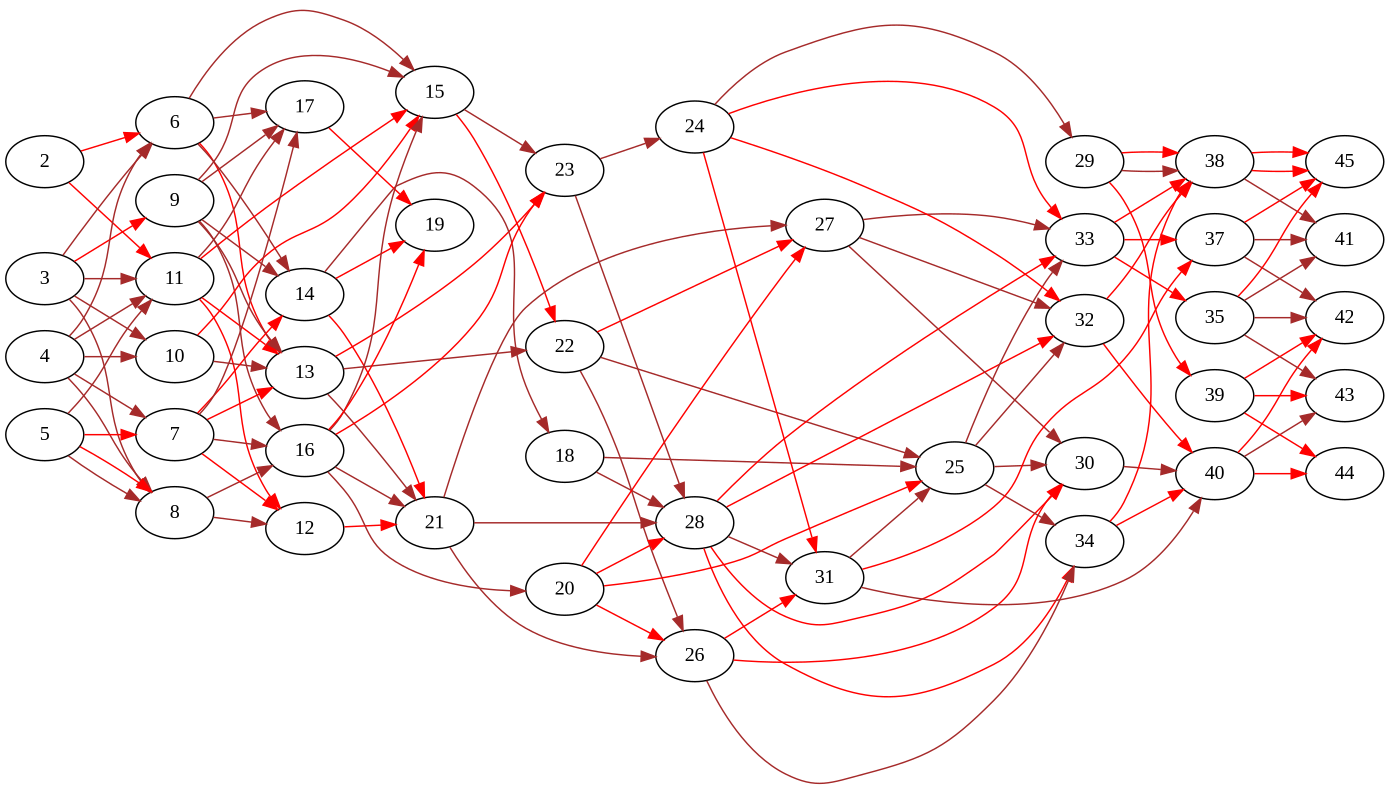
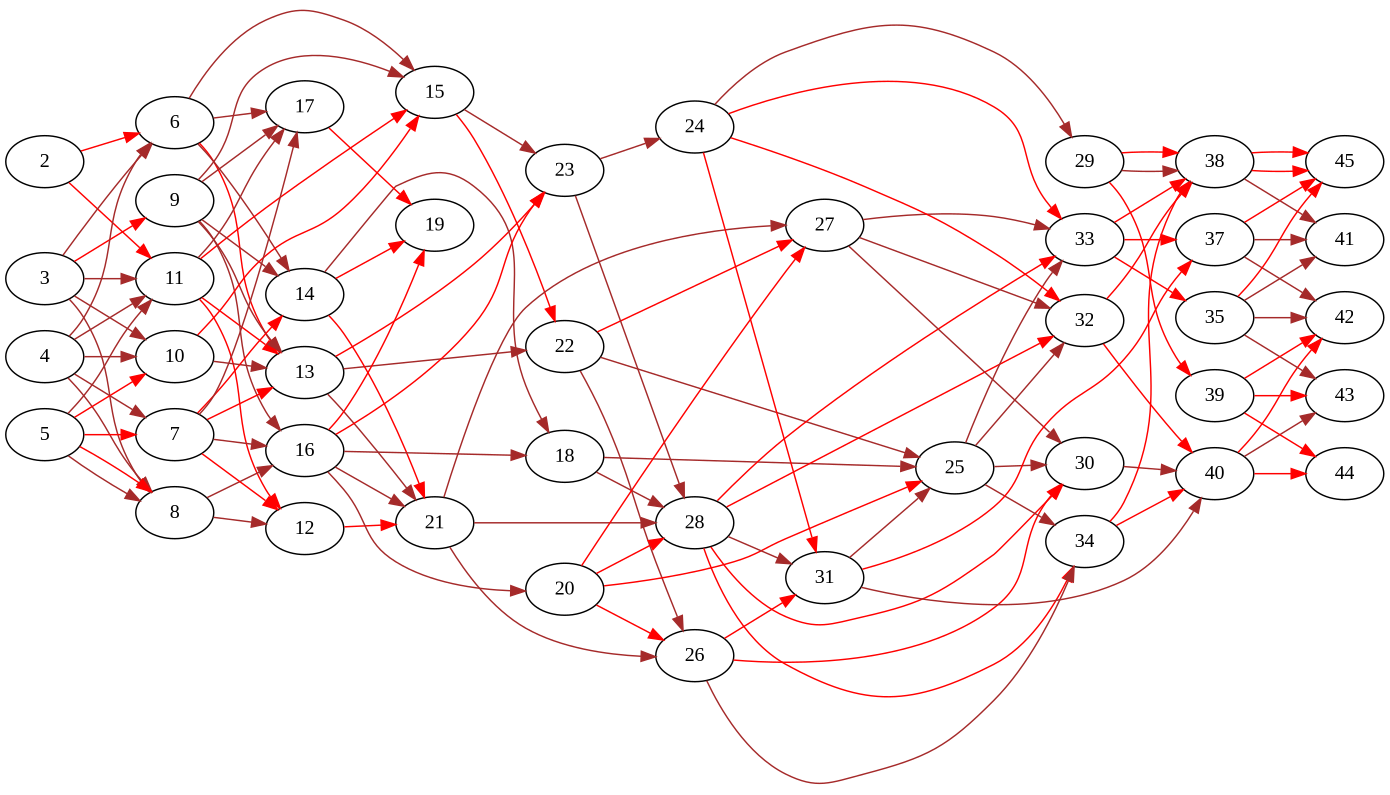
(378, 283) -> (428, 453)
none -> (101, 401)
